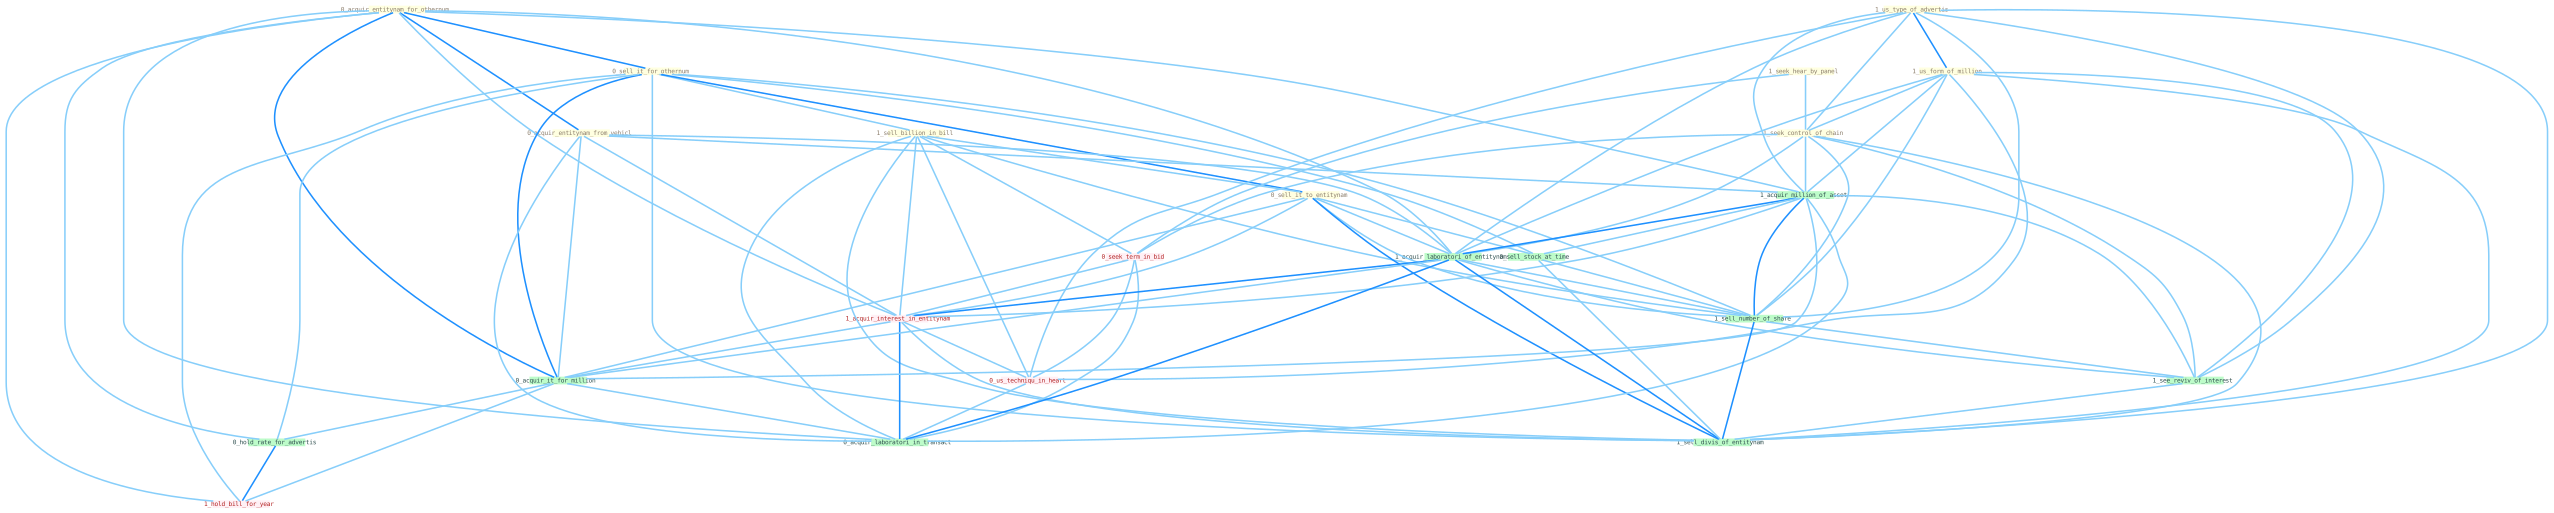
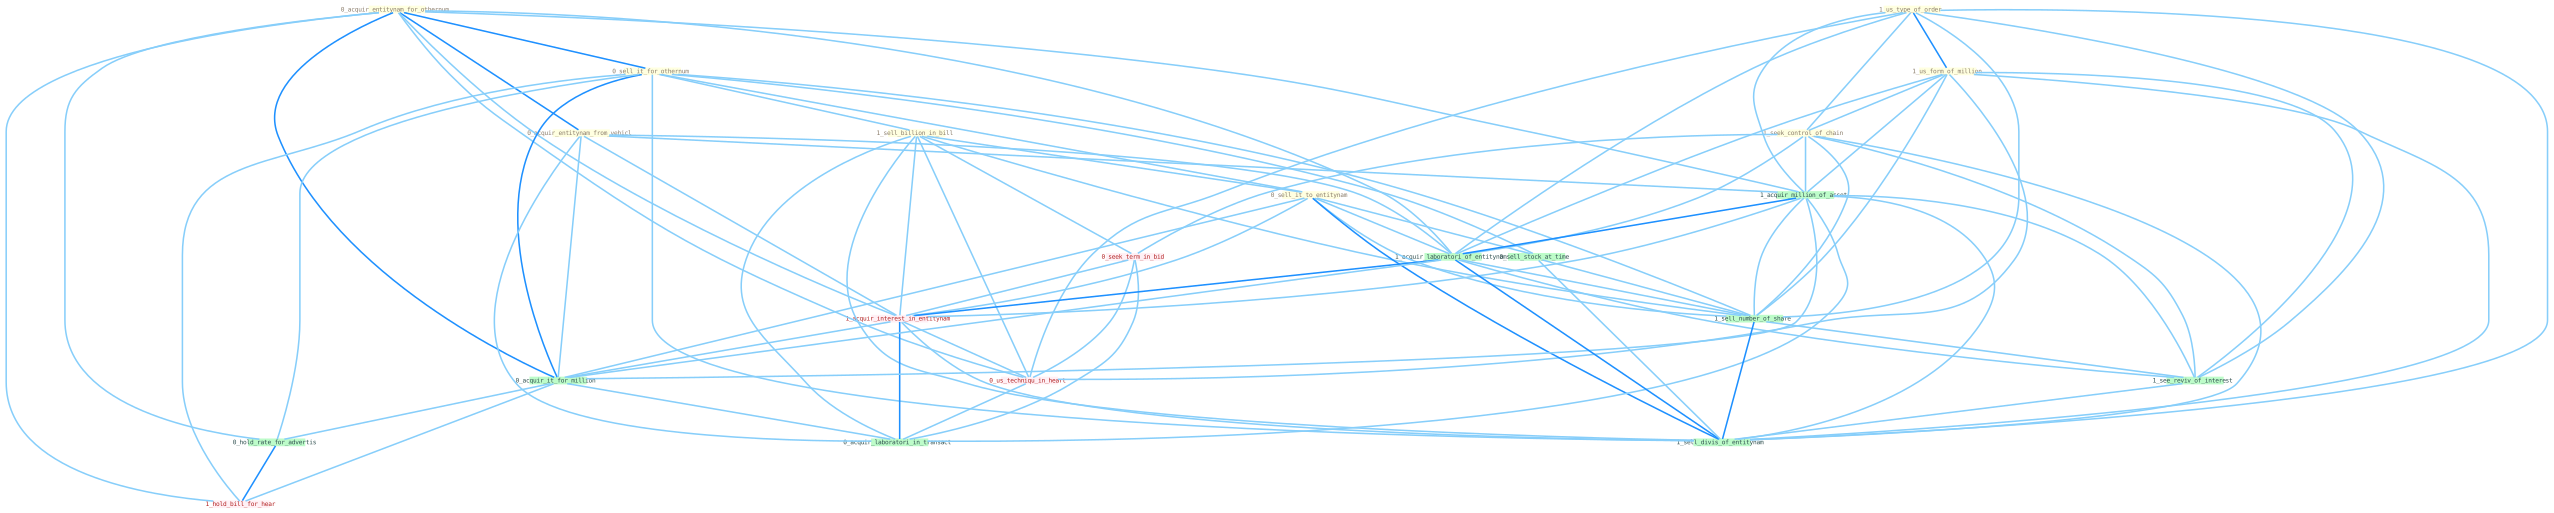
(1912, 10) -> (1912, 10)
(1806, 71) -> none
(982, 133) -> (982, 133)
(1620, 237) -> (1969, 338)
(1764, 250) -> (1764, 250)
(1180, 356) -> none
(248, 376) -> (684, 240)
(241, 504) -> (241, 504)
